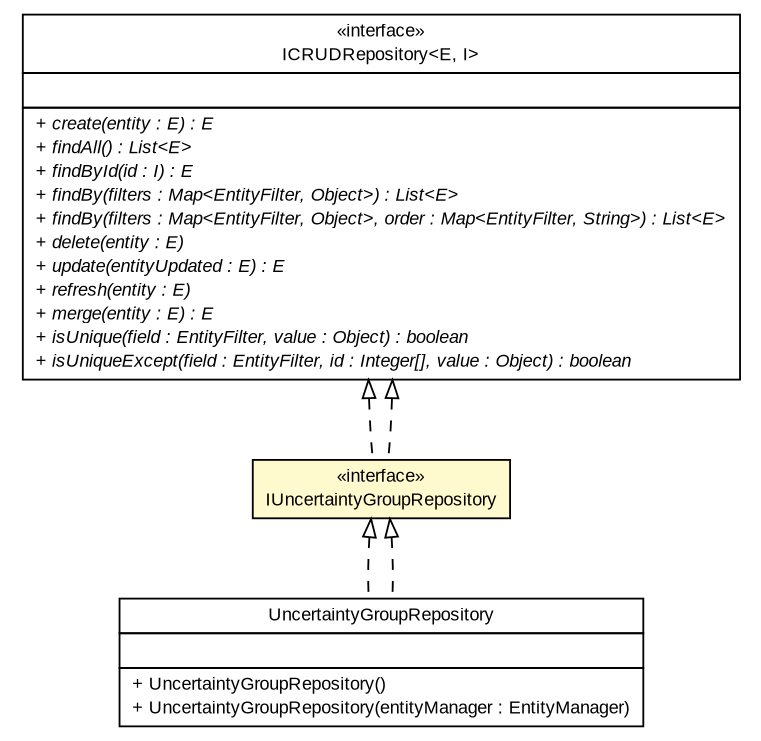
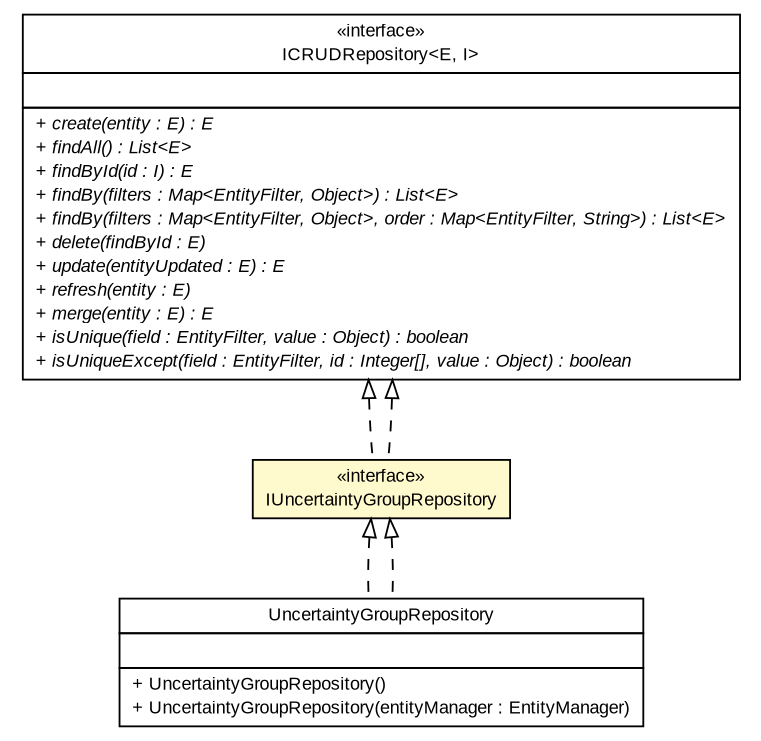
(110, 243) -> (121, 243)
